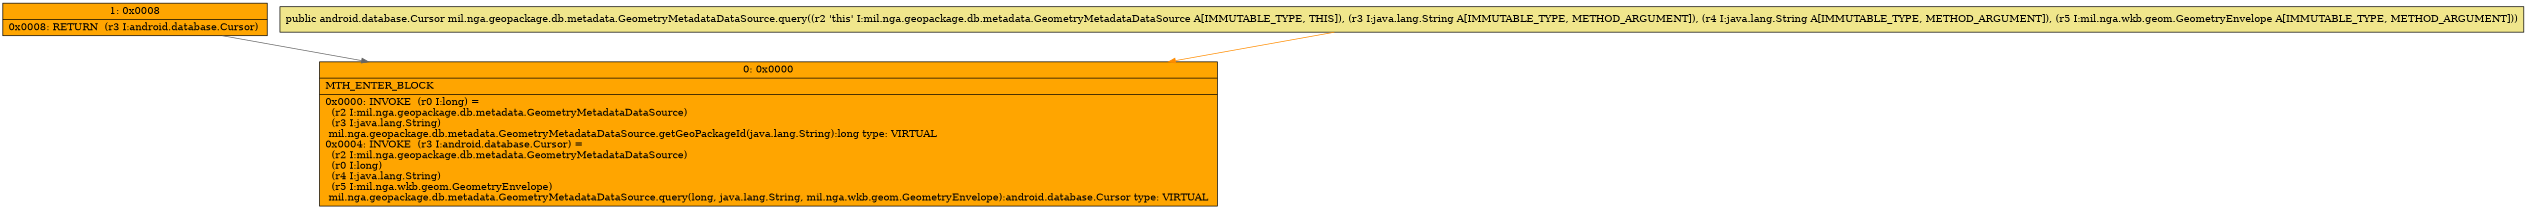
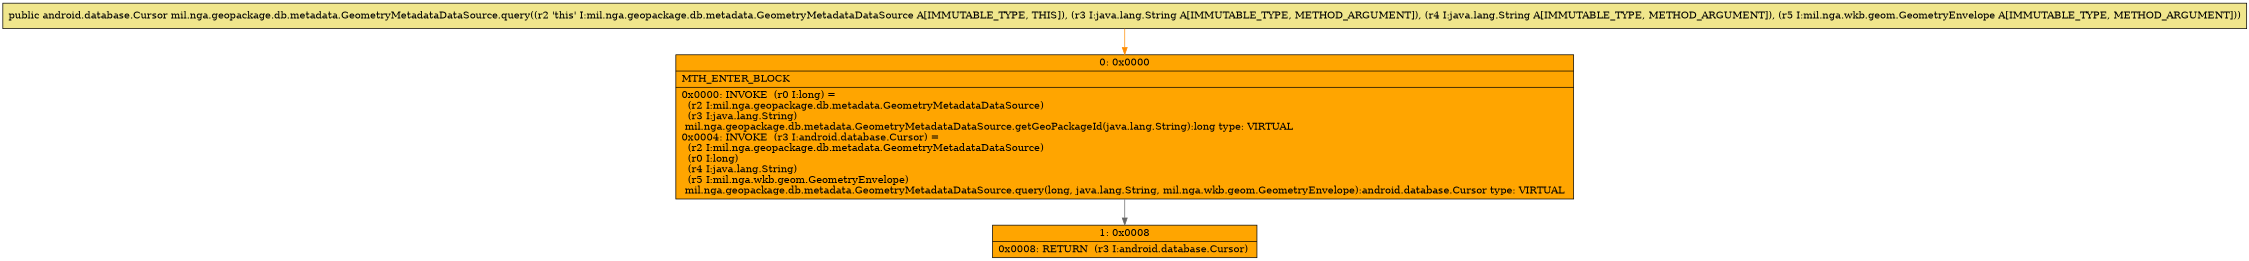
(292, 48) -> (1125, 209)
